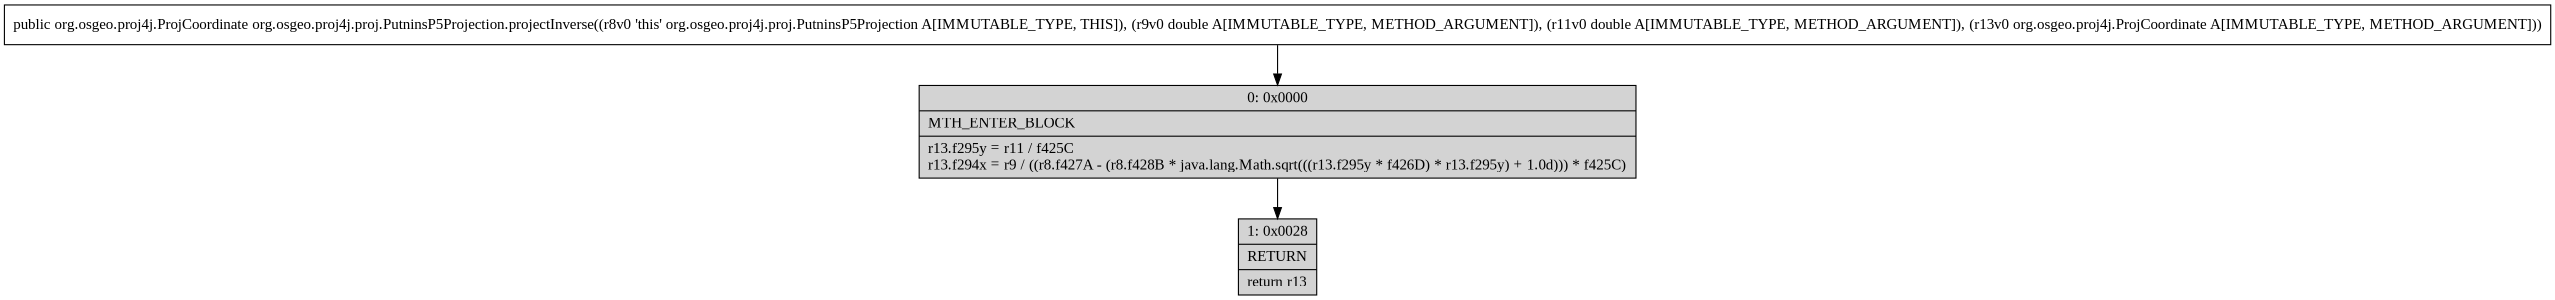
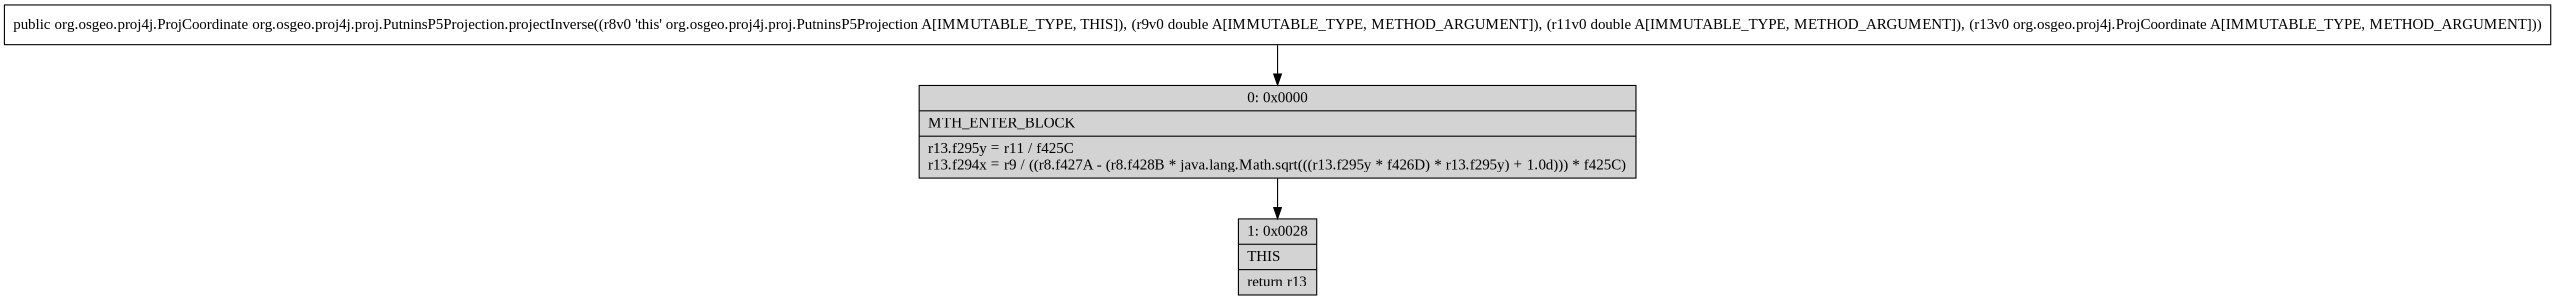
(1278, 256) -> (1264, 256)
